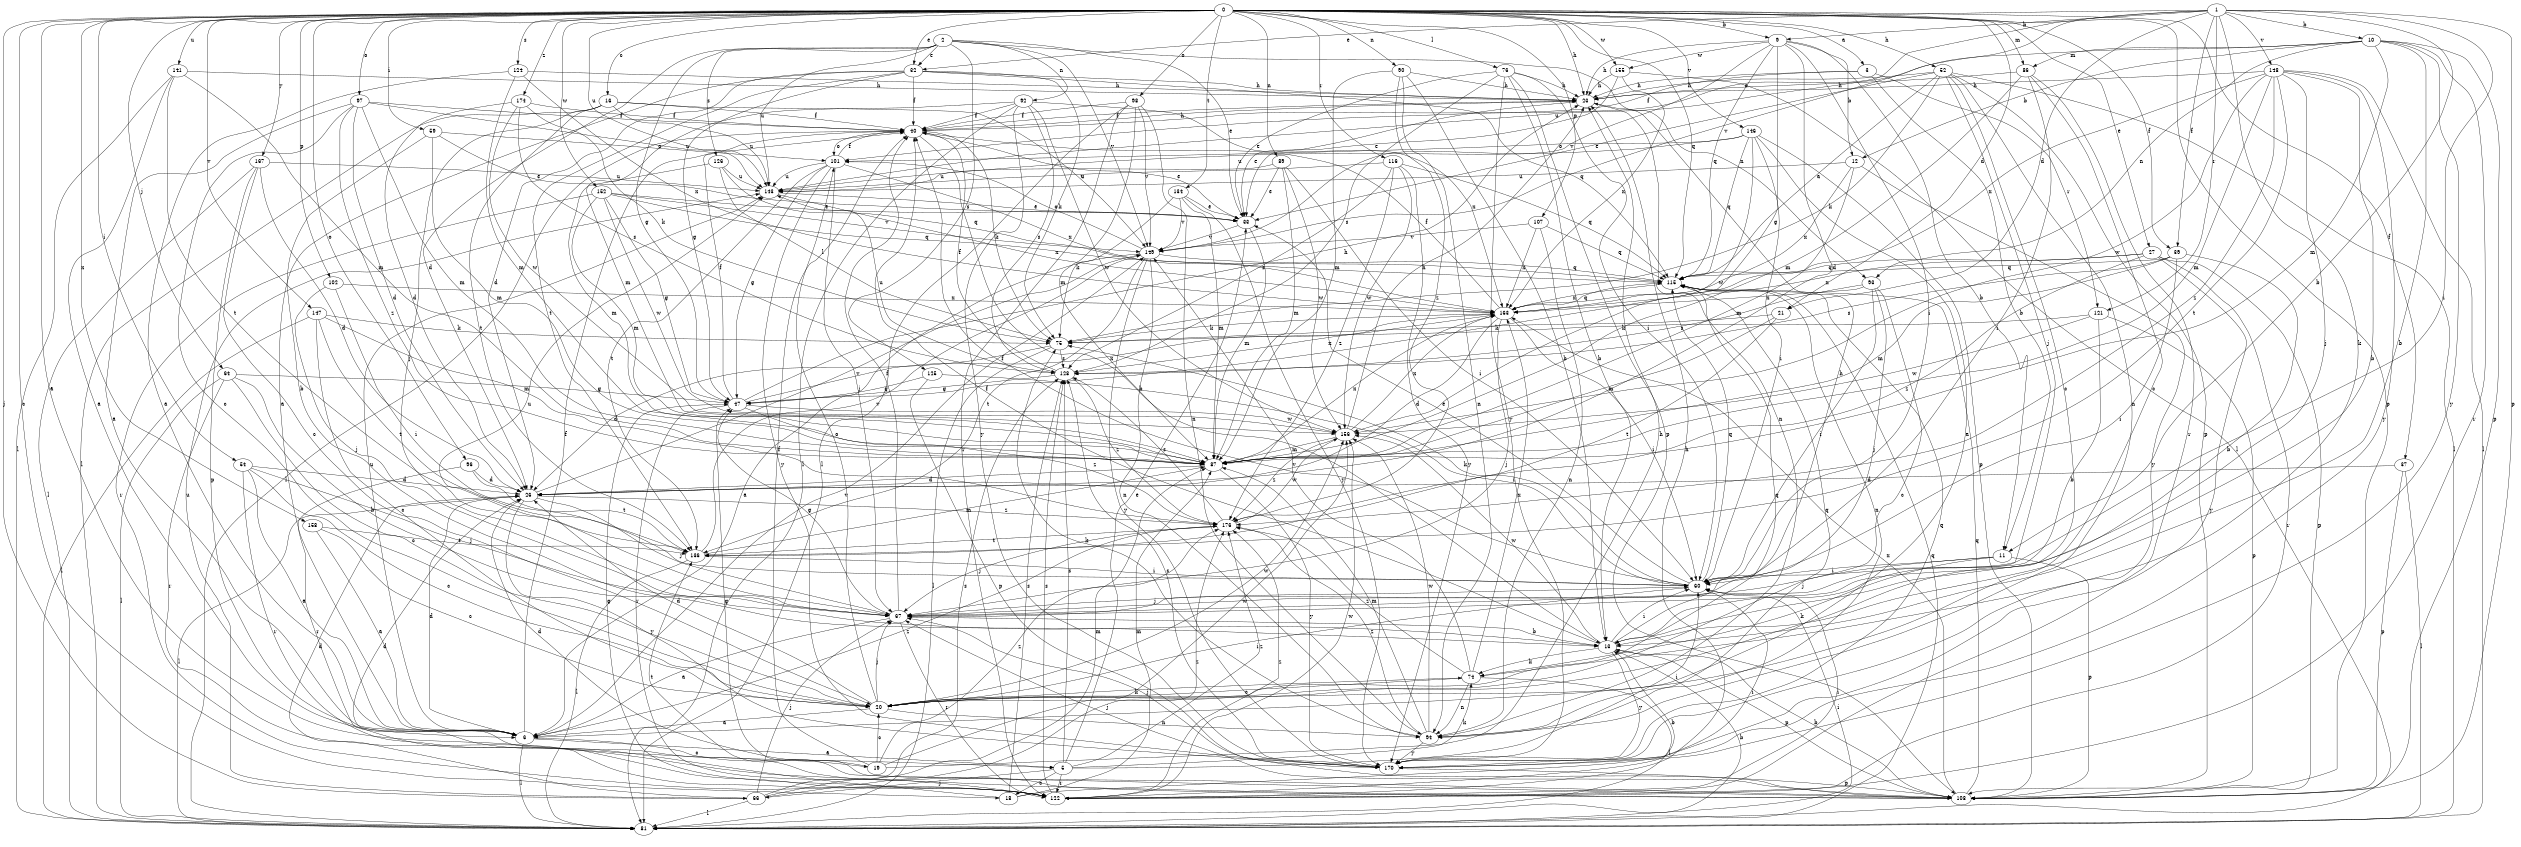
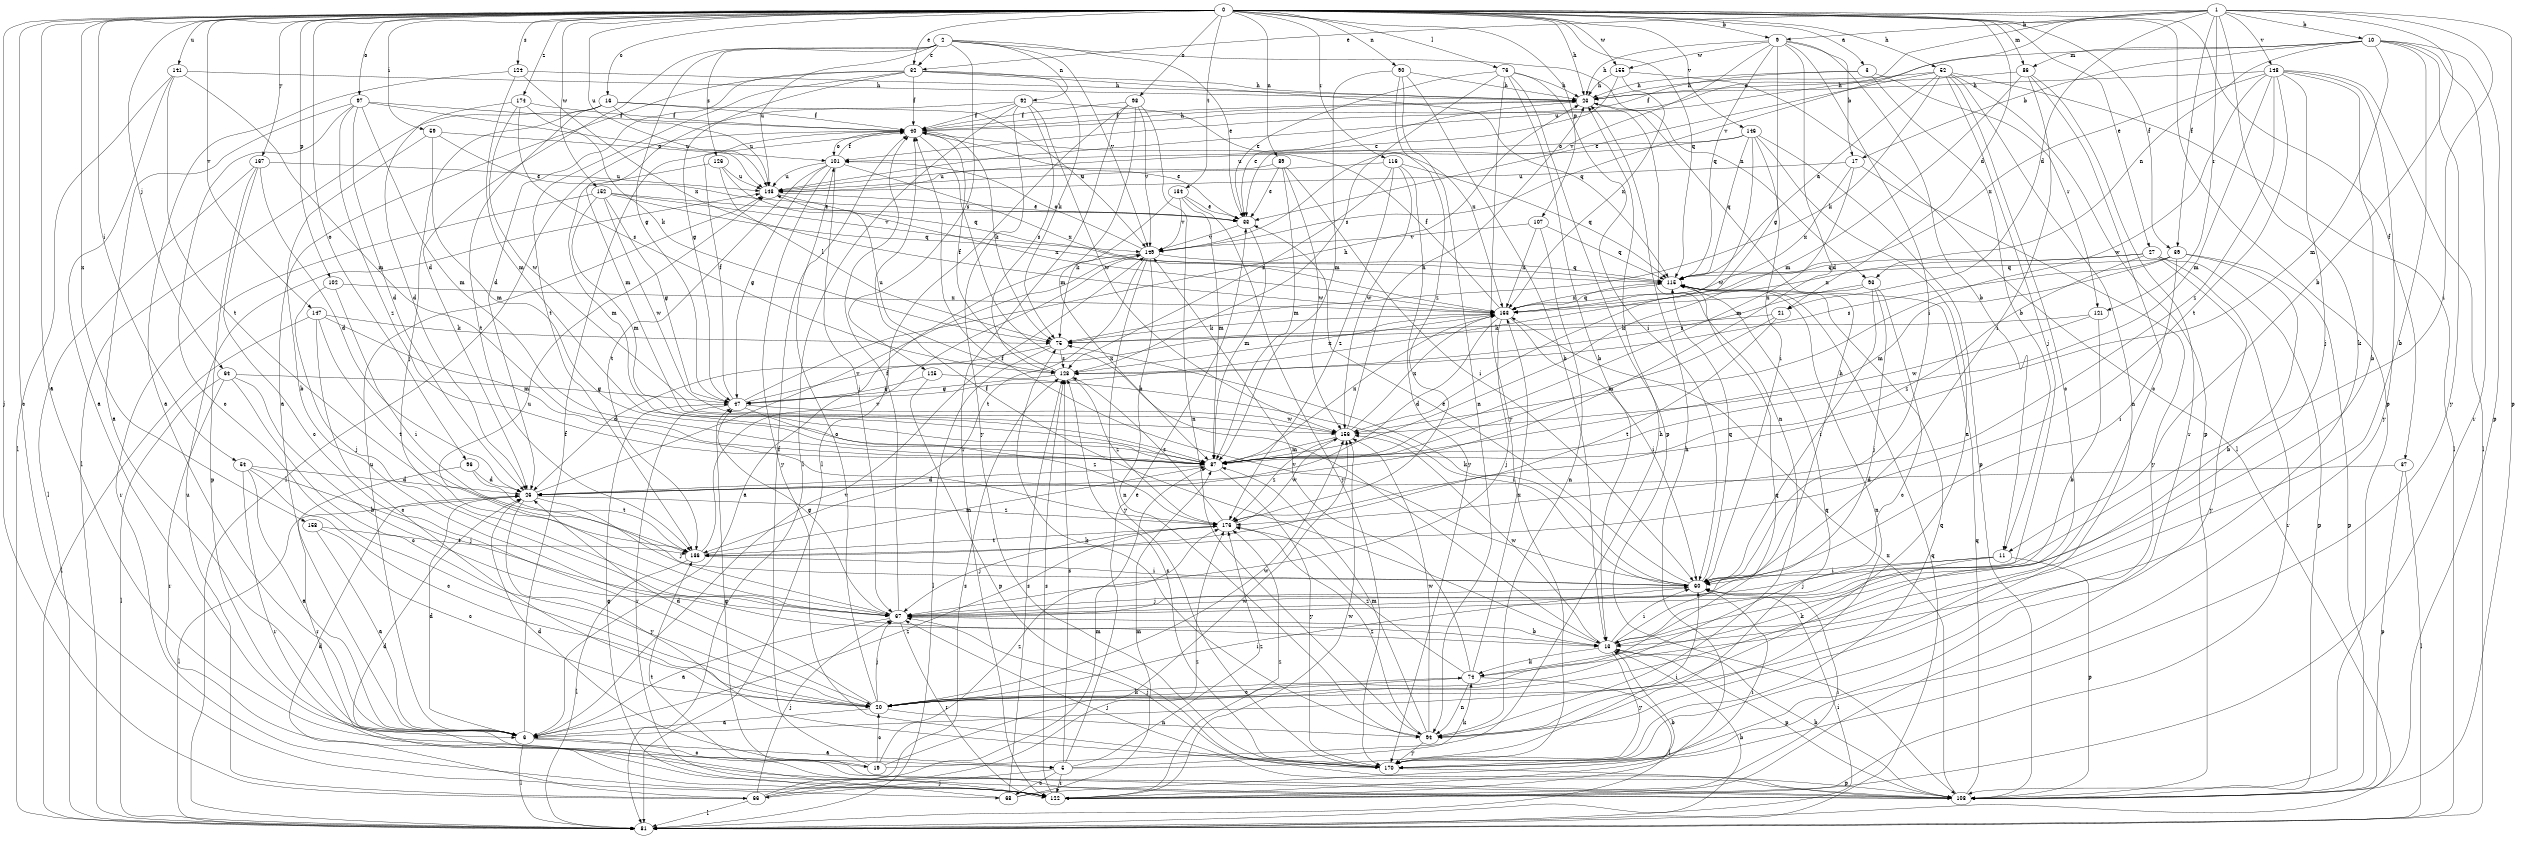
(1855, 162) -> (1855, 162)
(2252, 648) -> (2364, 662)
(1009, 799) -> (1009, 799)
